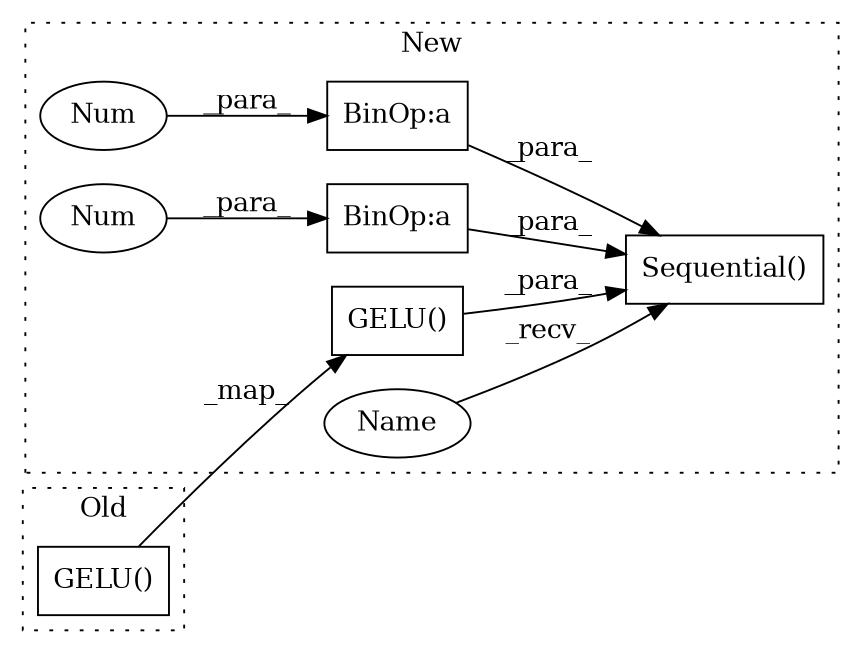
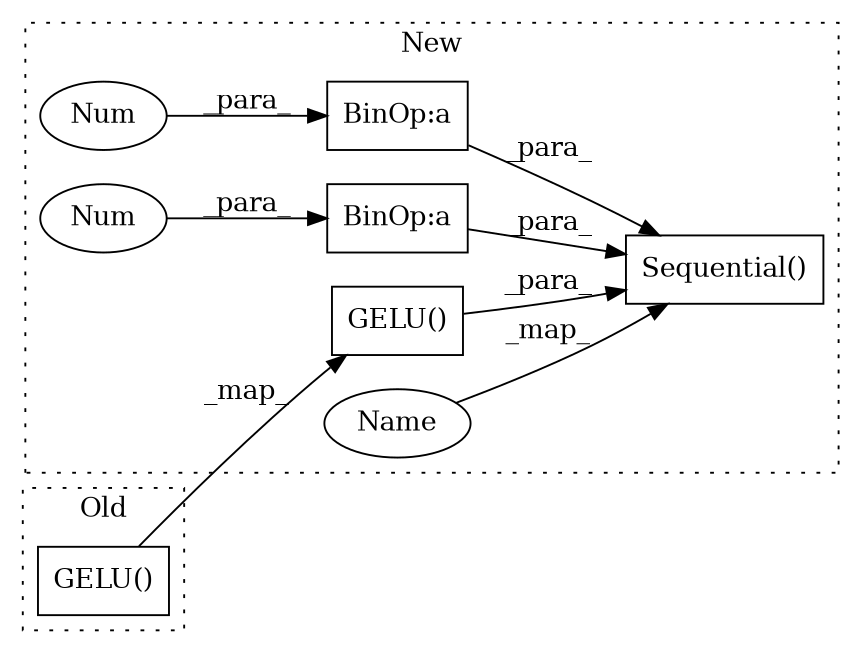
(548, 331) -> (548, 331)
